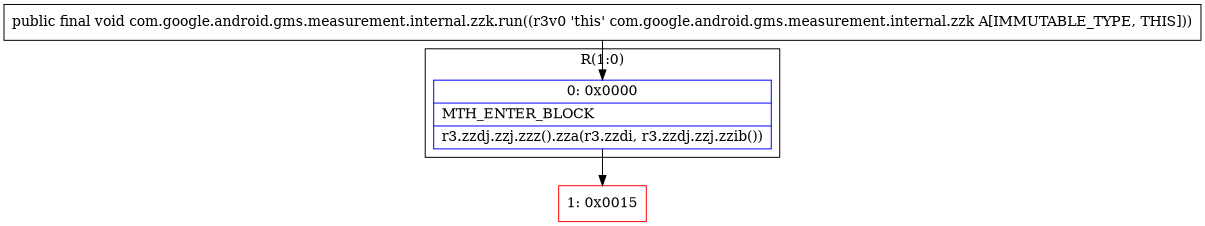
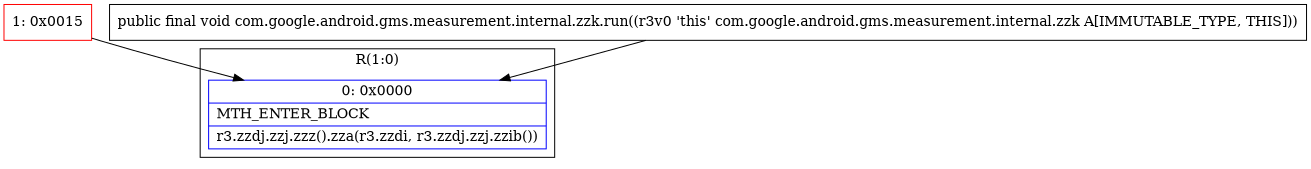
(602, 164) -> (163, 59)
